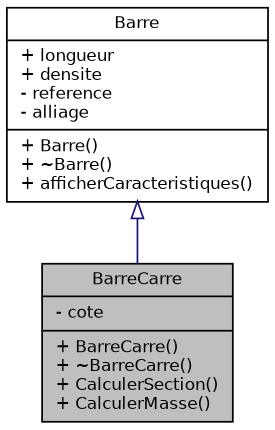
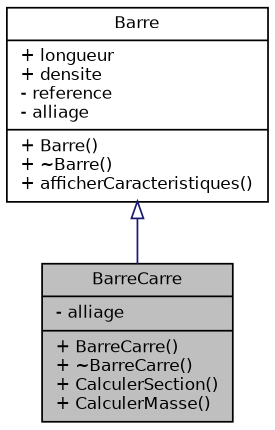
(80, 313) -> (90, 313)
